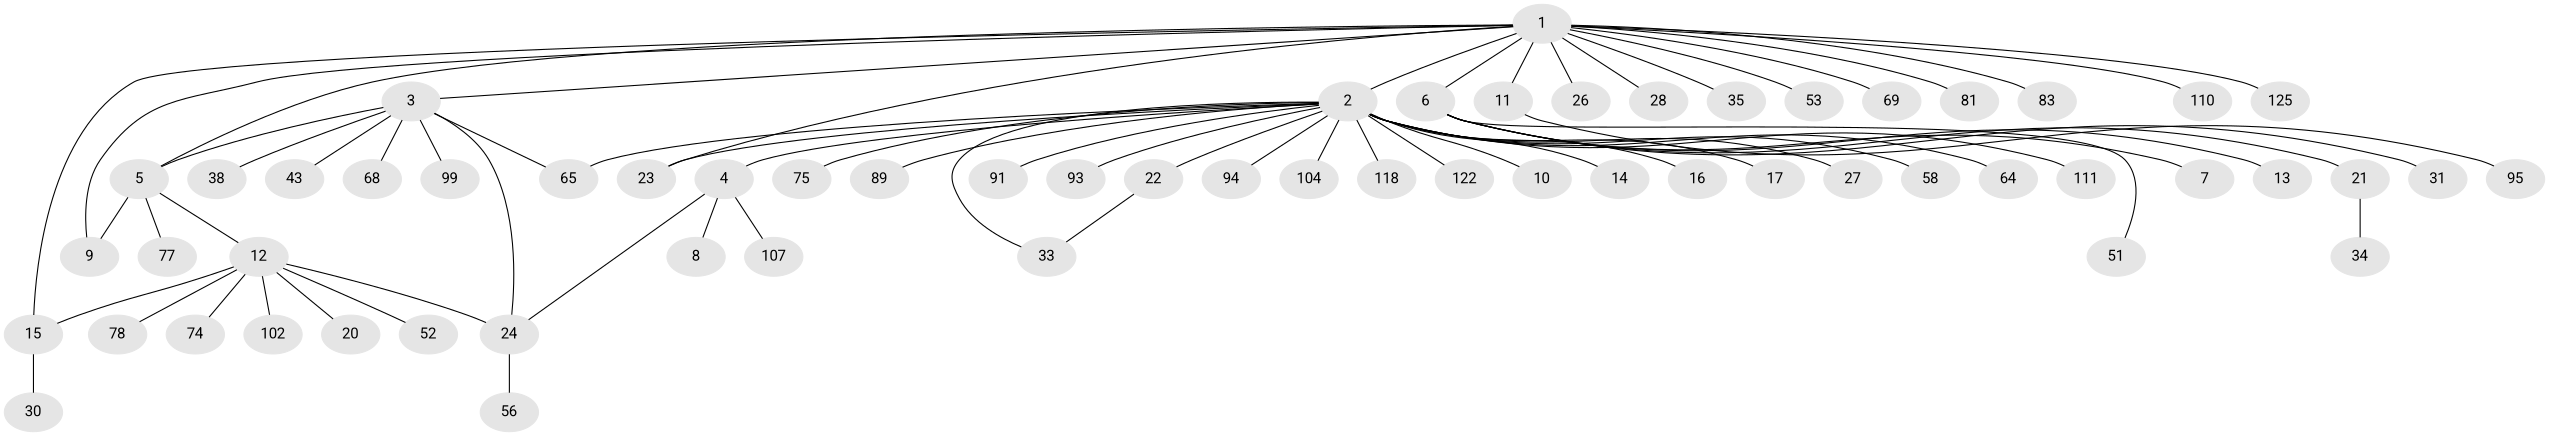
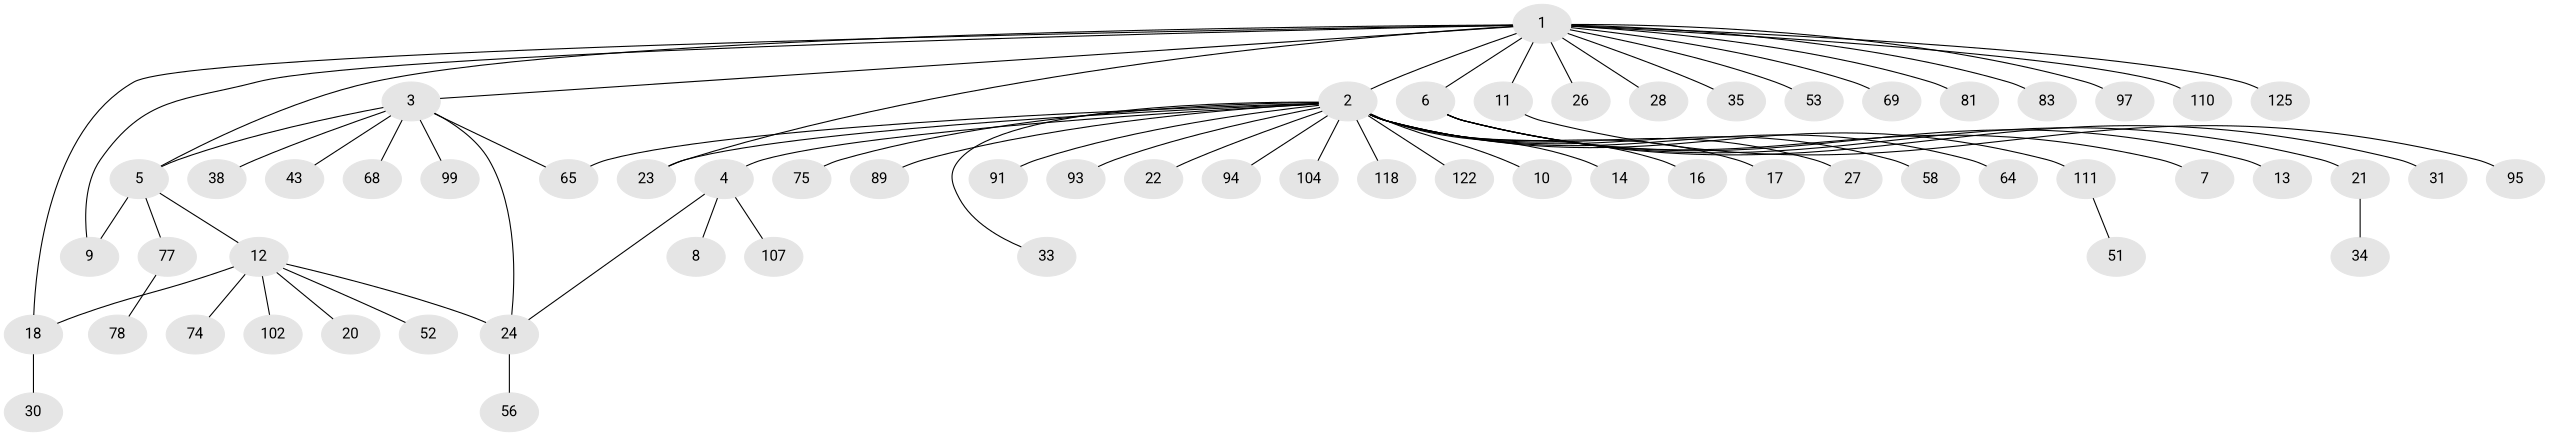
none -> (2125, 101)
(1809, 127) -> (2101, 218)
(1100, 218) -> none
(188, 296) -> (137, 304)
(33, 335) -> (33, 335)
